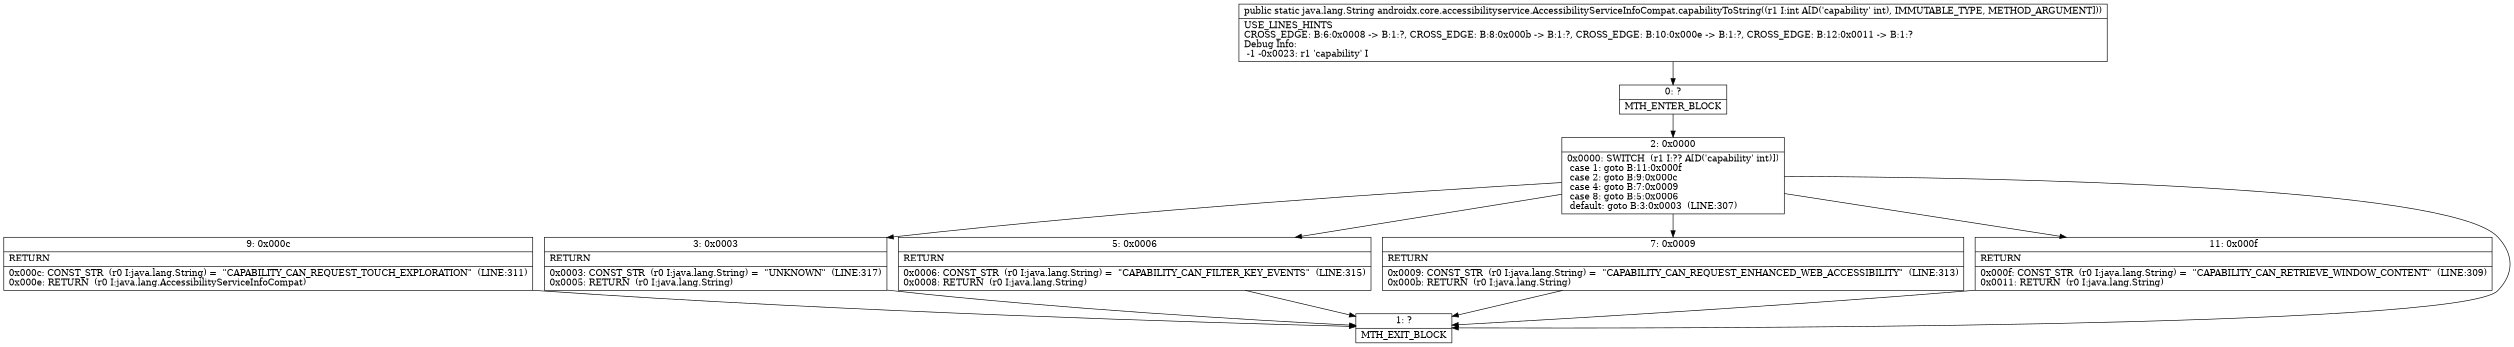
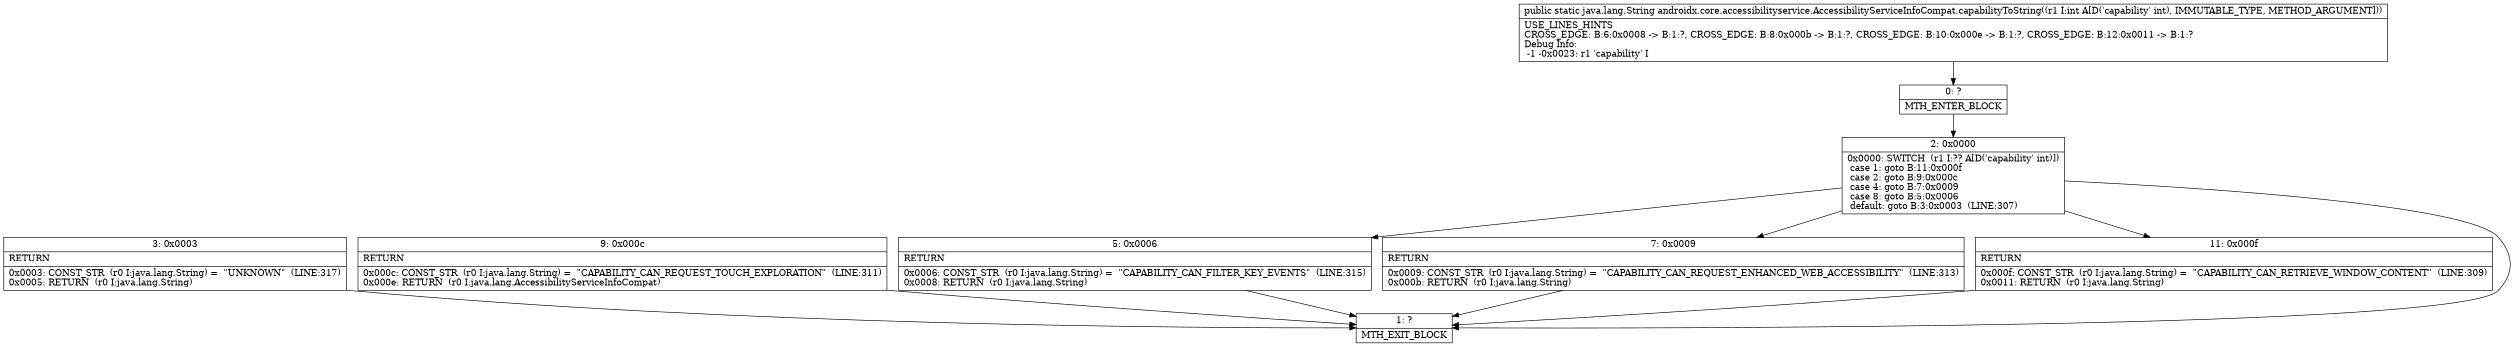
(1227, 206) -> none
